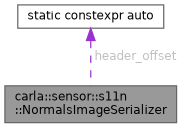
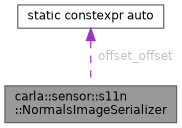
(134, 57) -> (134, 57)
